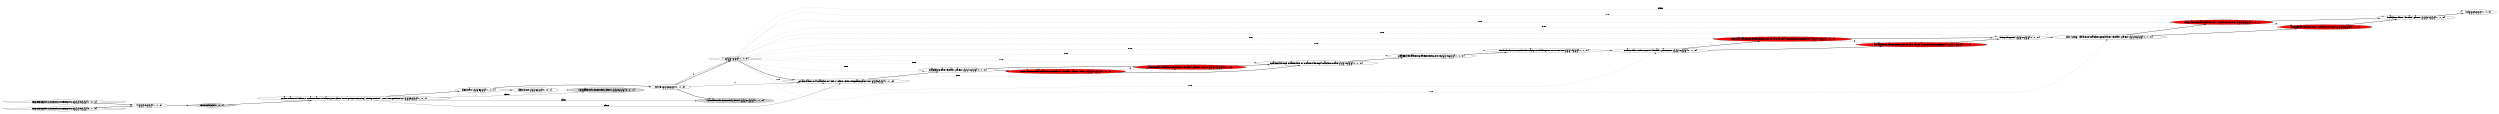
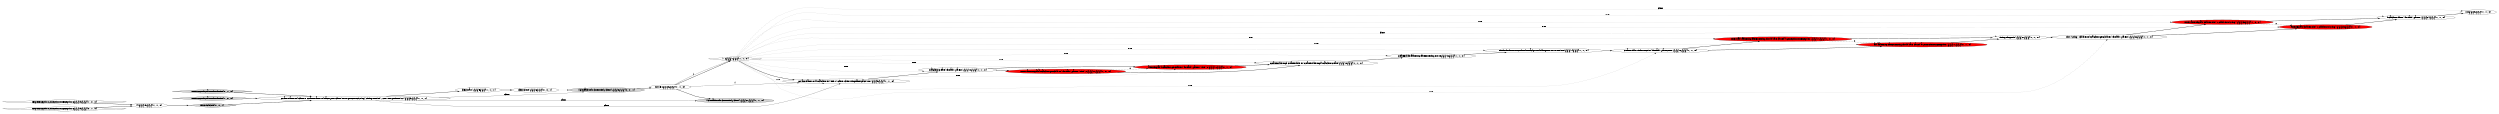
(1382, 33) -> (1382, 33)
(571, 85) -> (643, 88)
none -> (212, 91)
none -> (212, 98)
